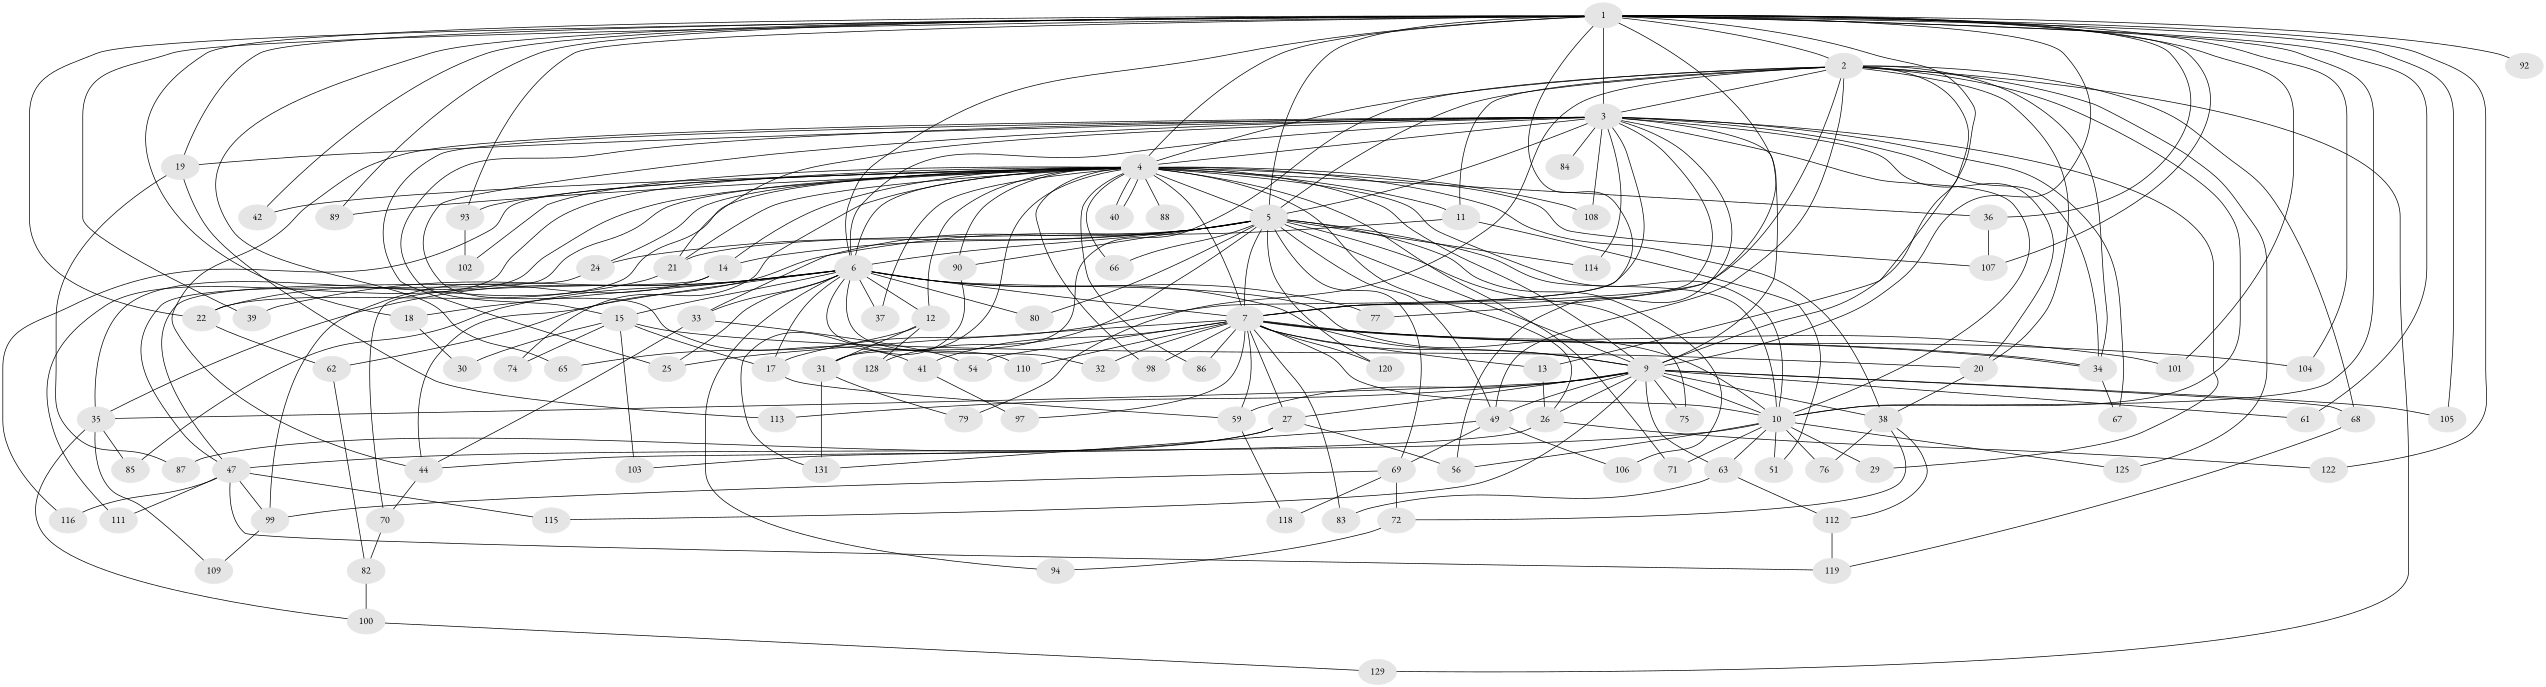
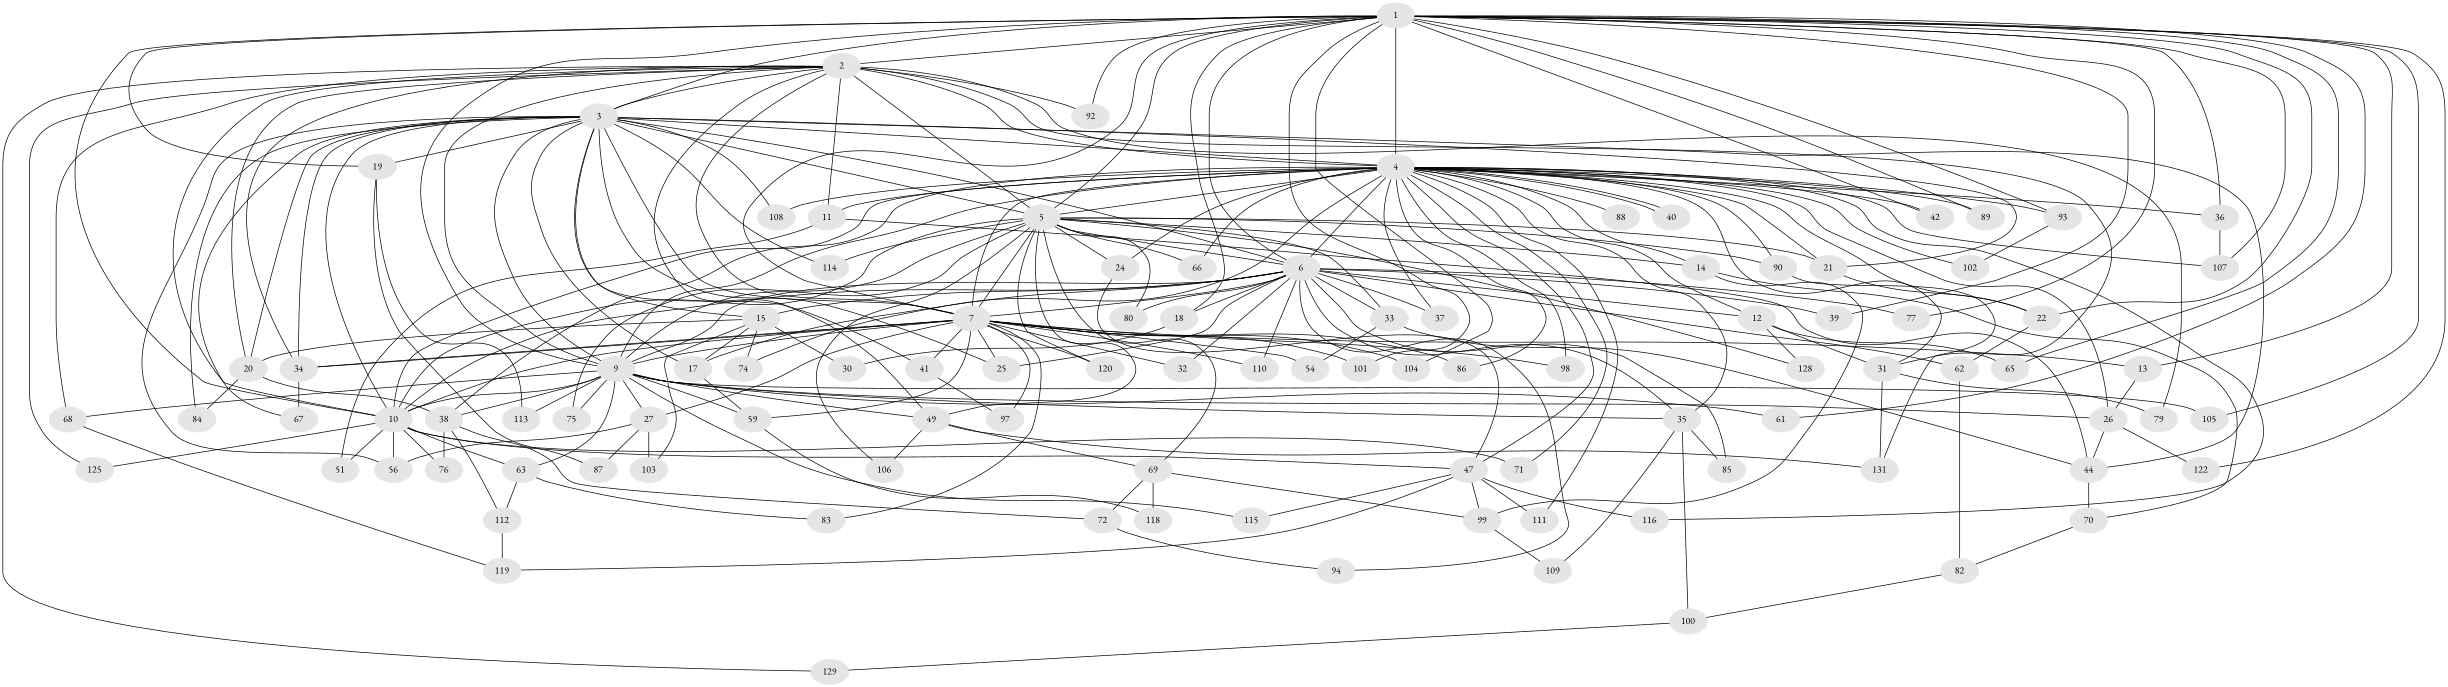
none -> (1023, 94)
none -> (223, 394)
(1875, 470) -> none
